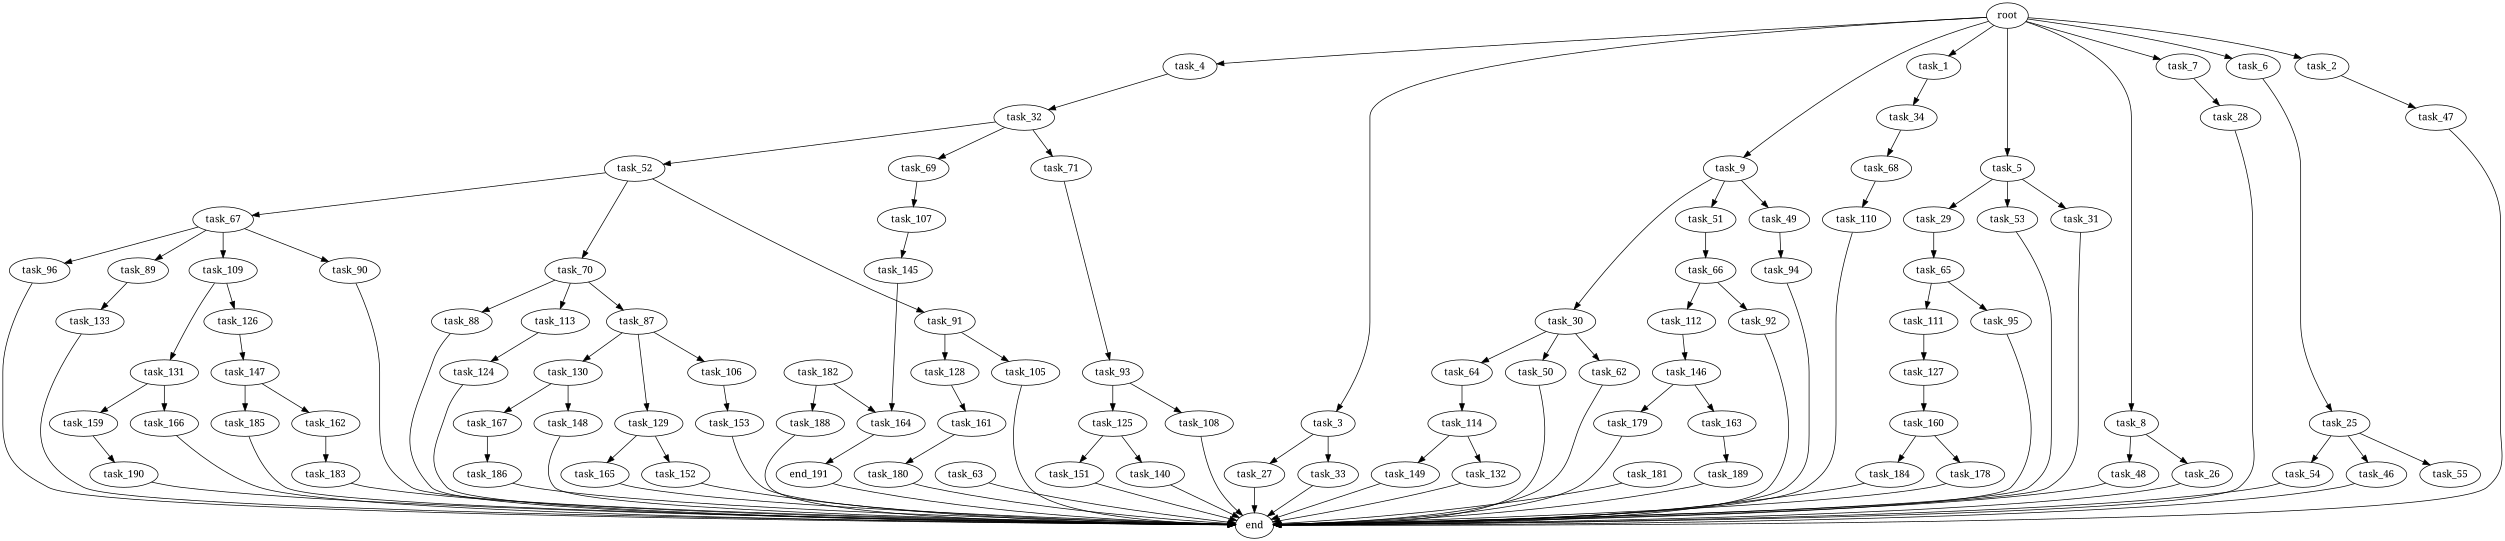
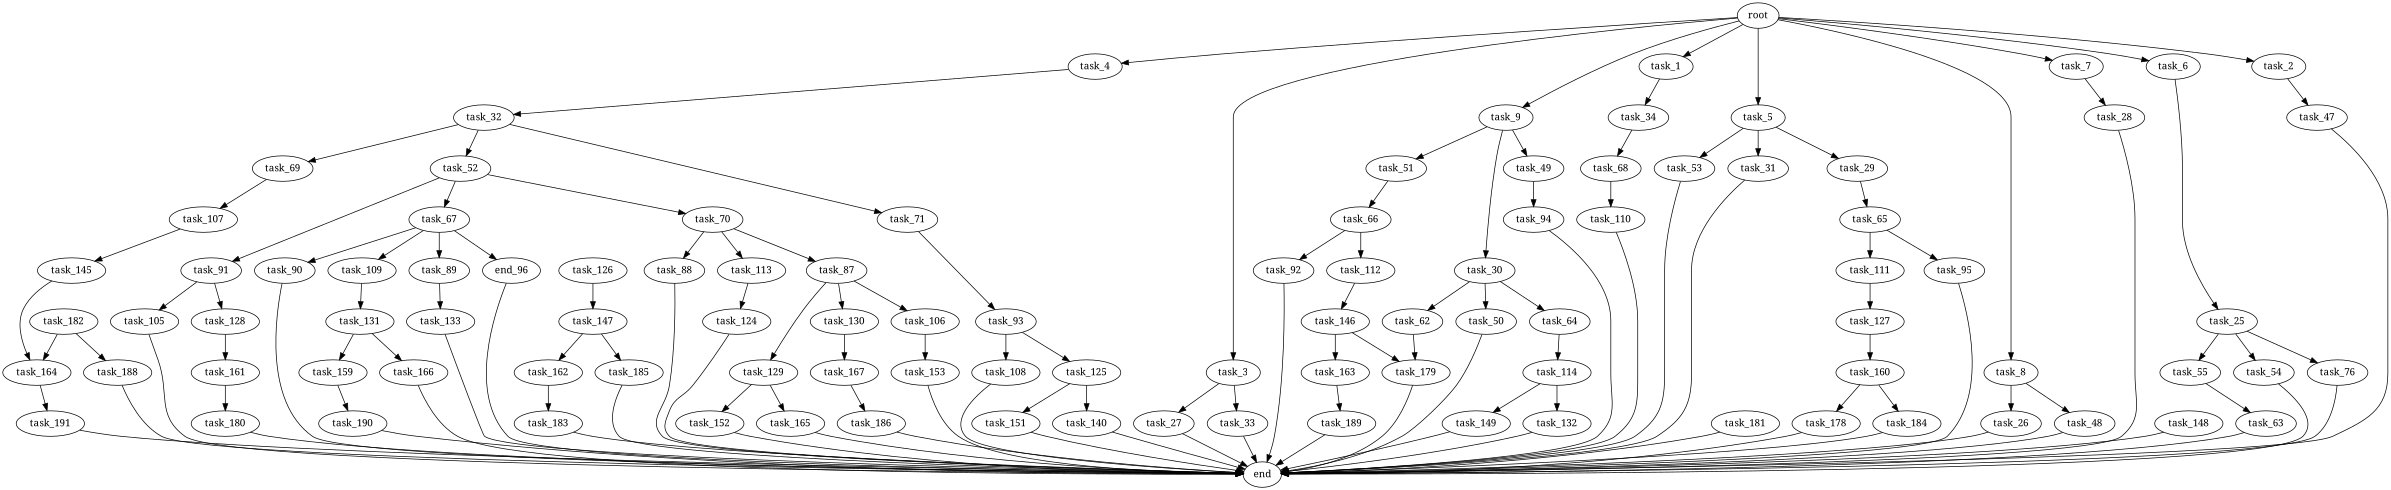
(40, 271) -> (511, 271)
(229, 292) -> none
(568, 395) -> none
none -> (2225, 396)
(809, 475) -> (50, 424)
(2376, 475) -> (2338, 373)
(1529, 494) -> (1414, 344)
